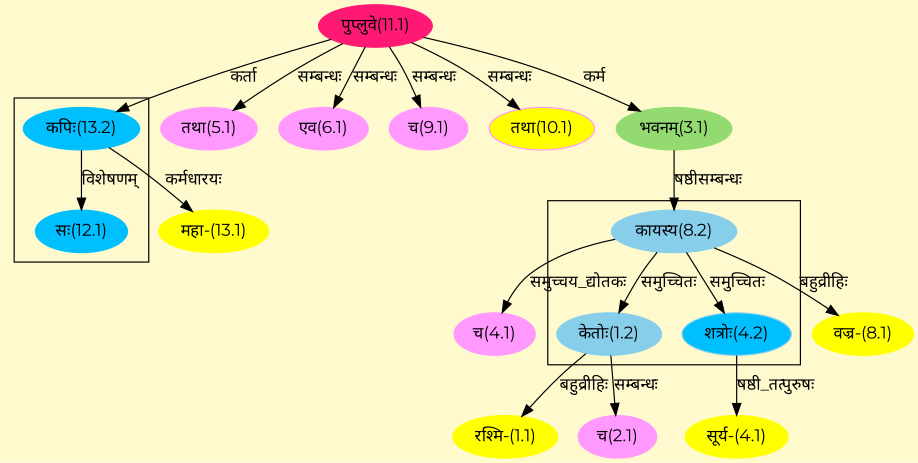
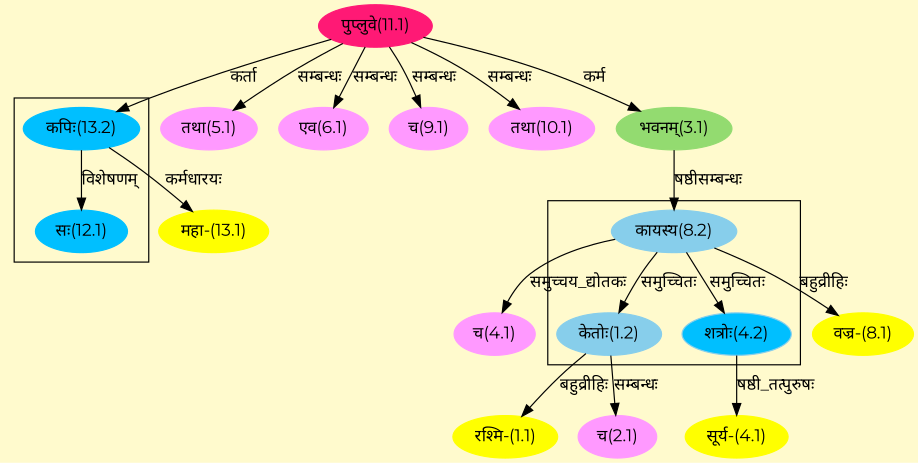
(542, 129) -> (542, 129)
